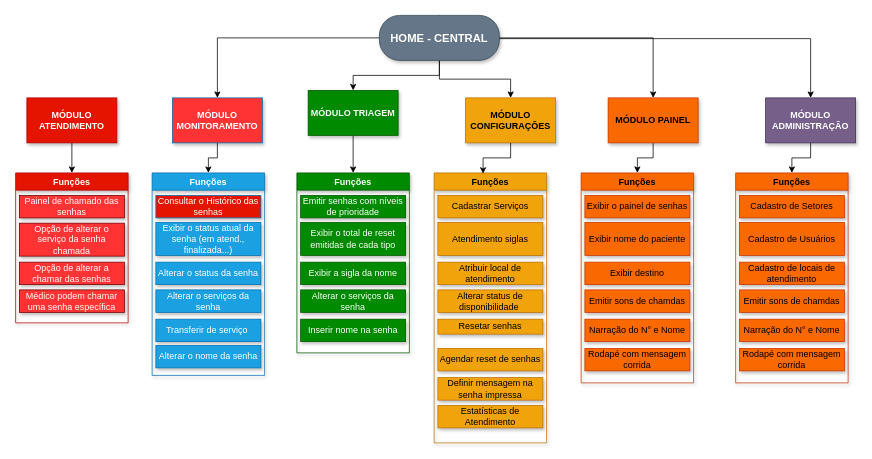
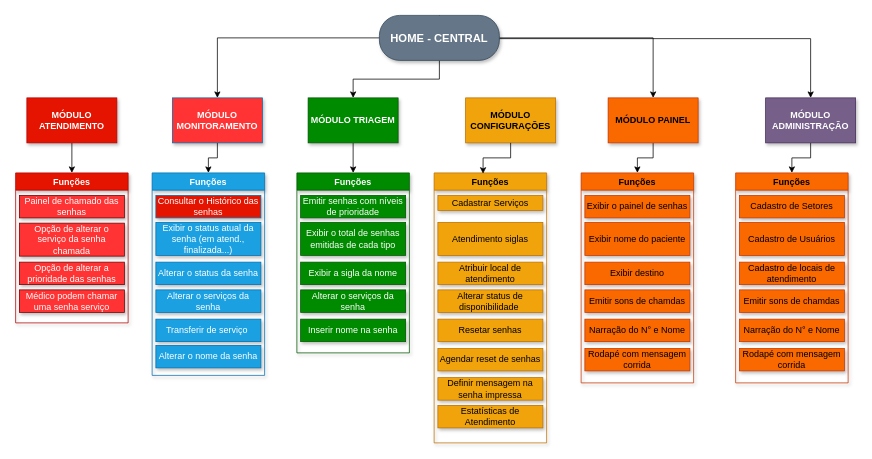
(510, 84) -> none
(353, 113) -> (353, 120)
(490, 207) -> (490, 203)
(353, 239) -> (353, 239)
(72, 273) -> (72, 273)
(72, 301) -> (72, 301)
(490, 327) -> (490, 330)
